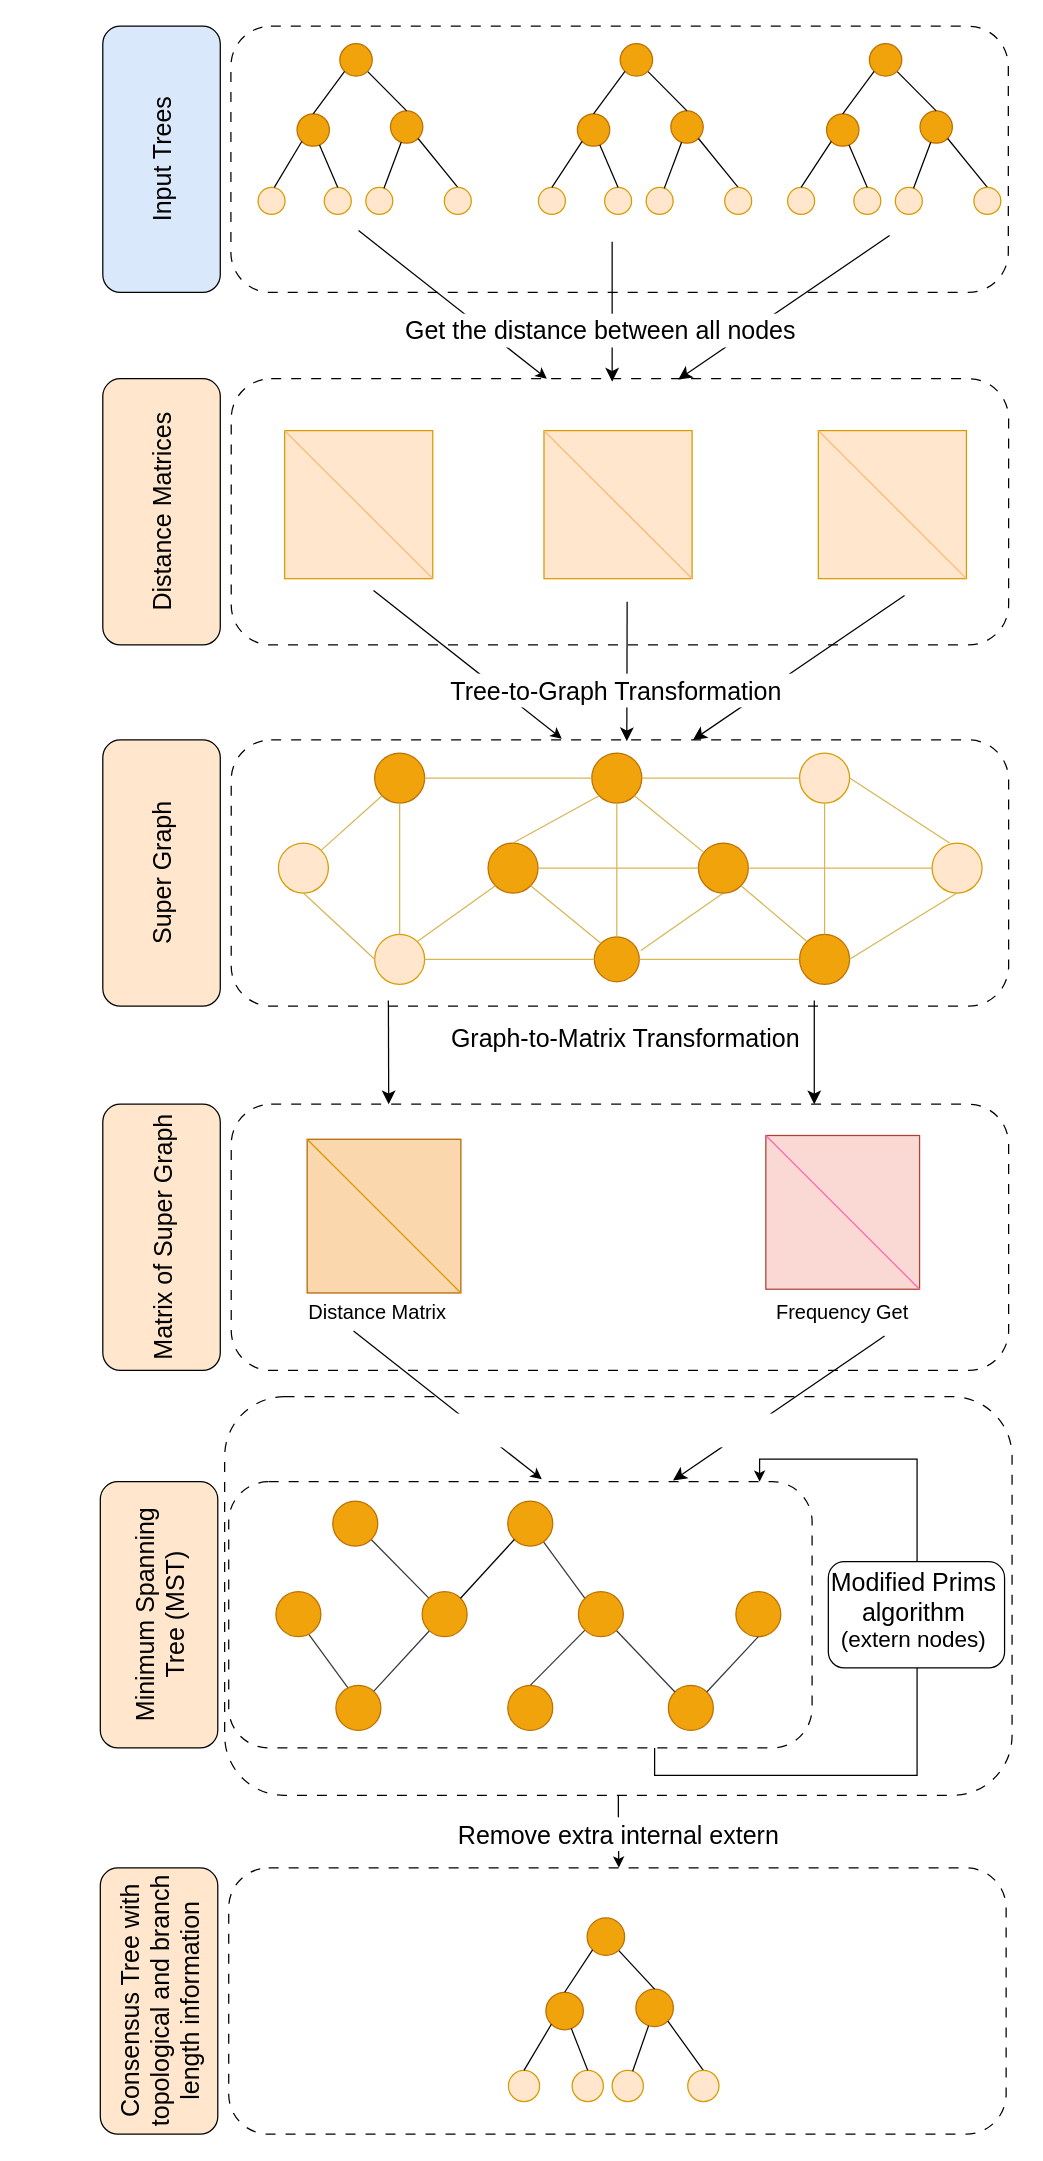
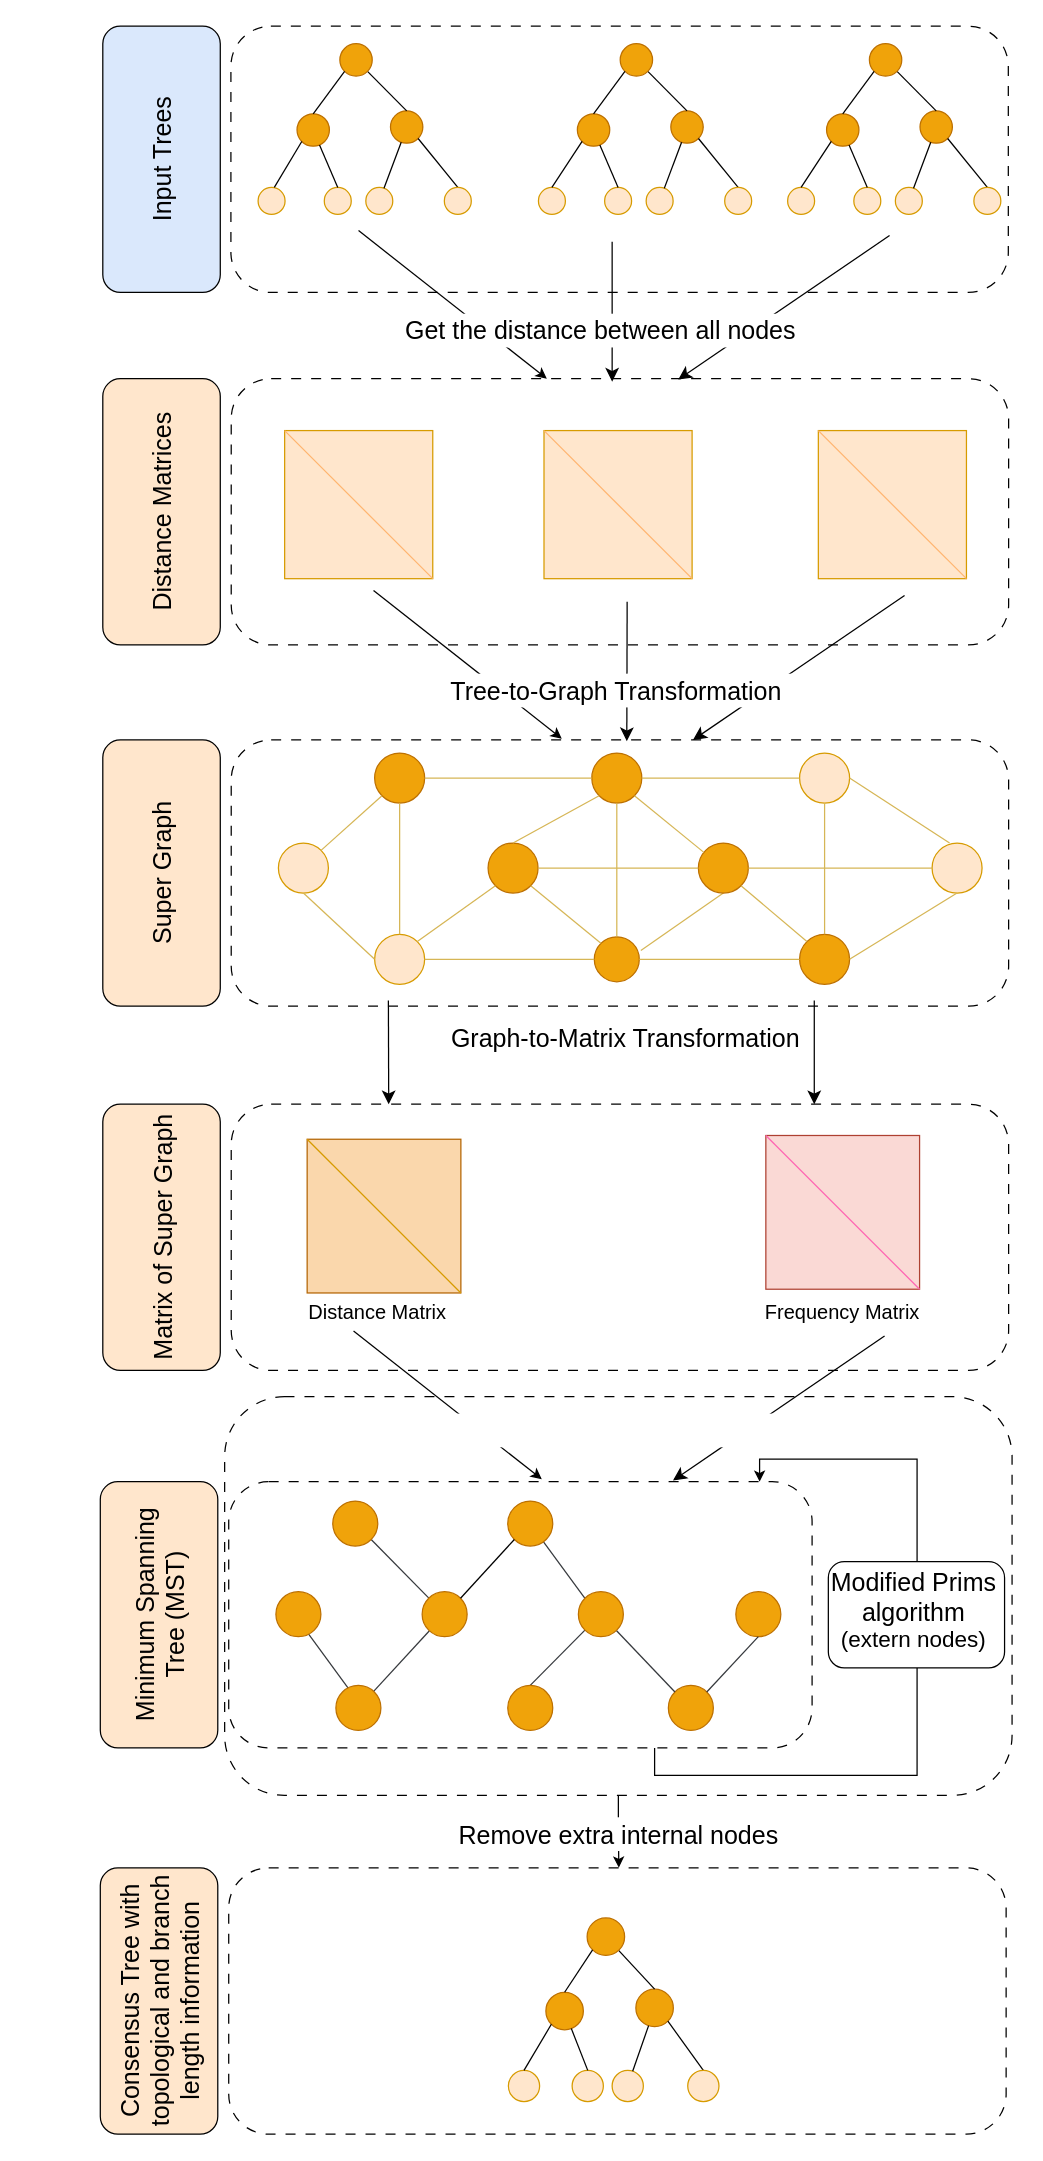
(843, 1312) -> (843, 1312)
(619, 1834) -> (619, 1834)
